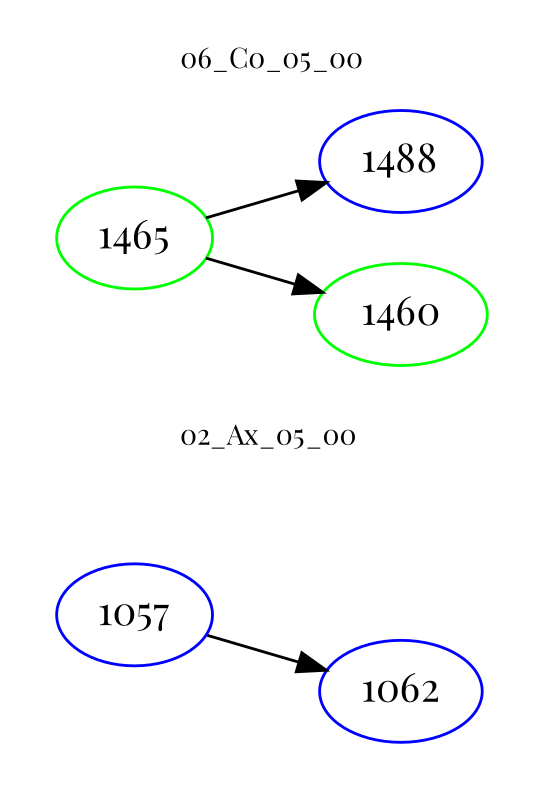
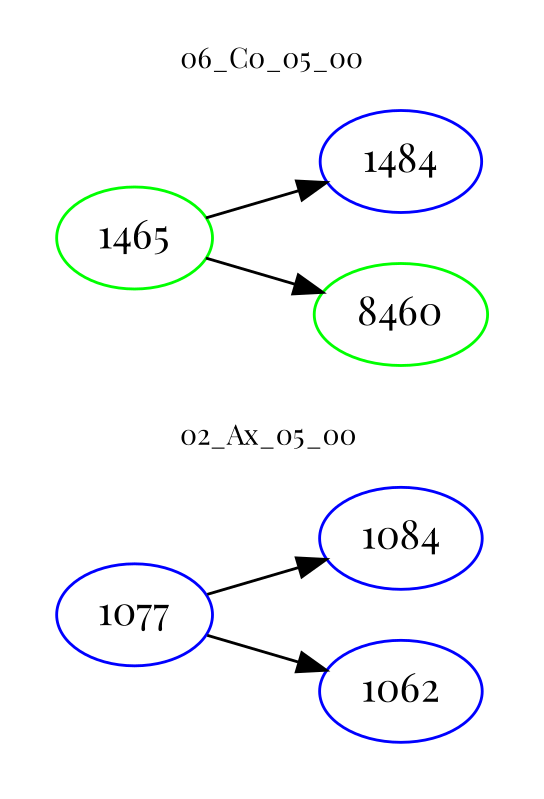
(401, 162) -> (401, 162)
(401, 314) -> (401, 314)
none -> (401, 538)
(135, 615) -> (135, 615)
